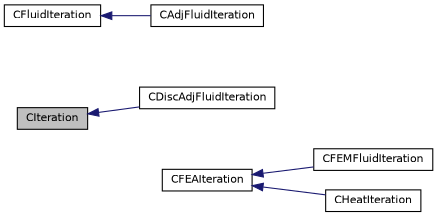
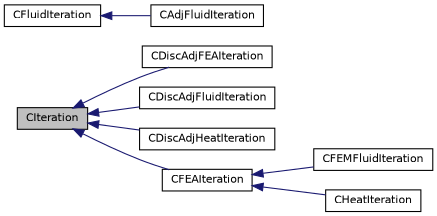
none -> (207, 57)
none -> (207, 139)
none -> (125, 154)
